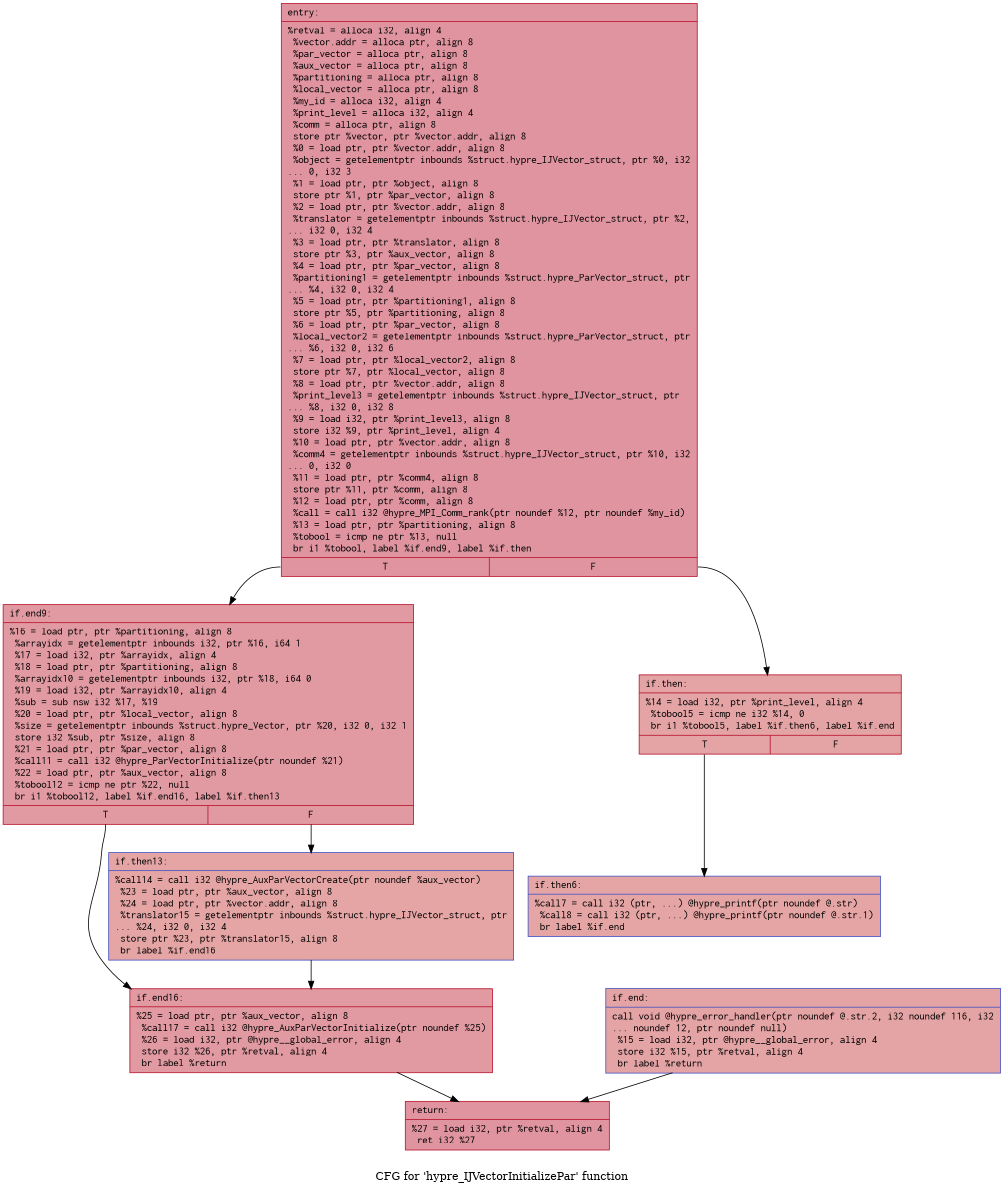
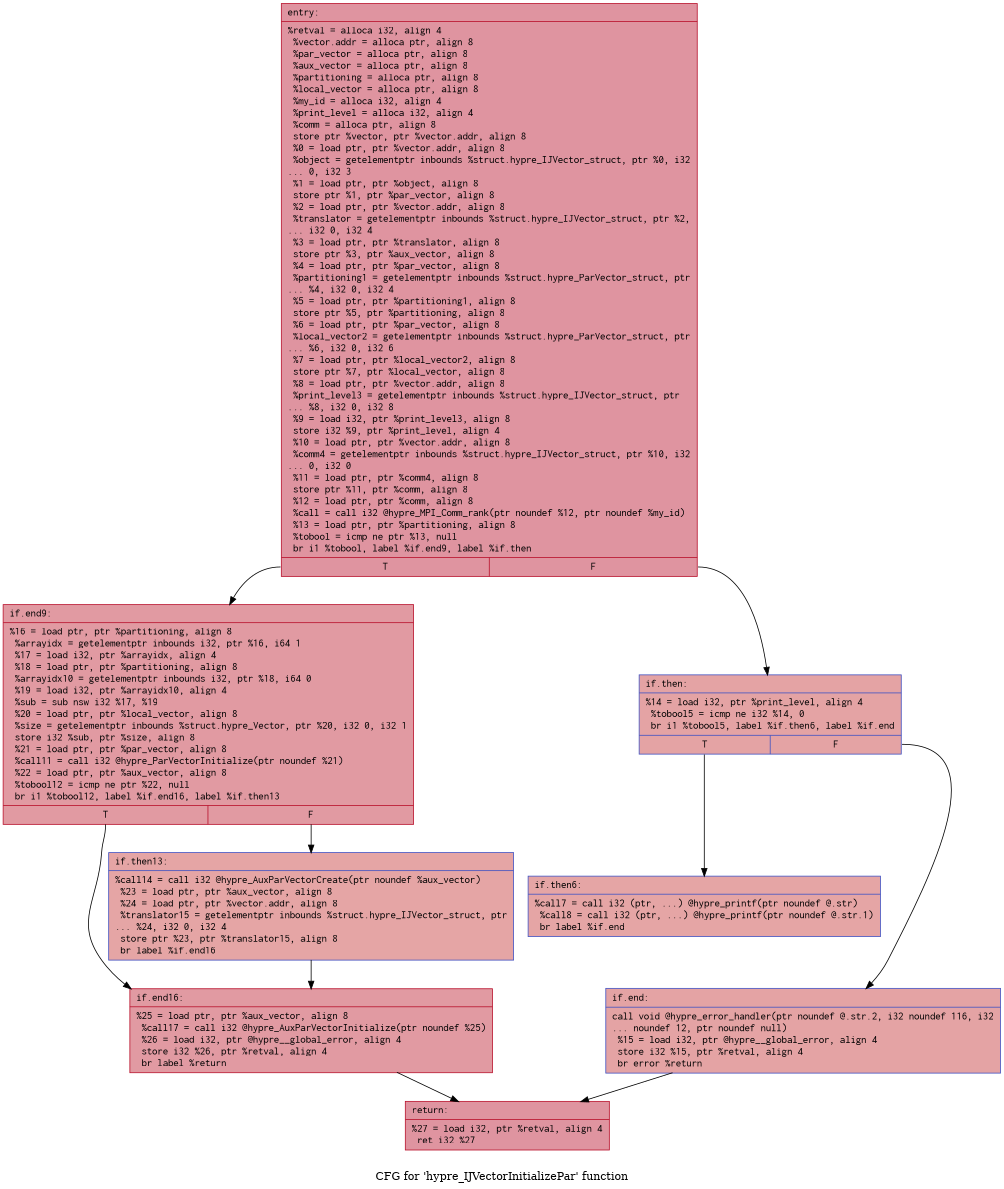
(770, 714) -> (770, 714)
none -> (936, 856)
(657, 1063) -> (657, 1063)
